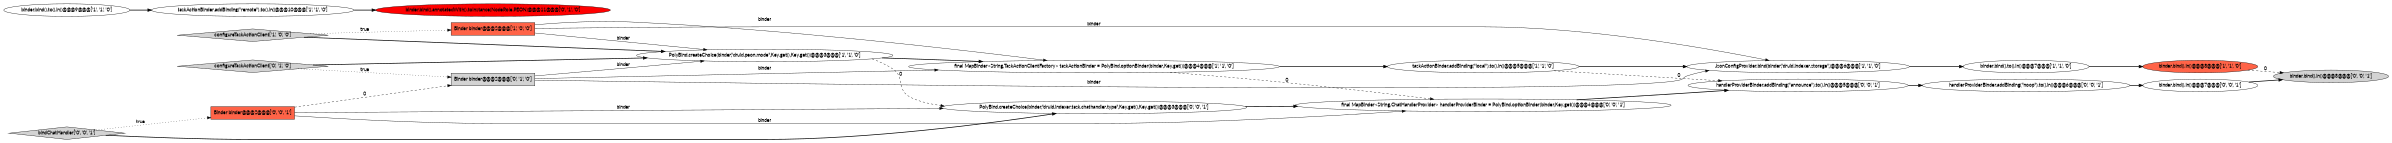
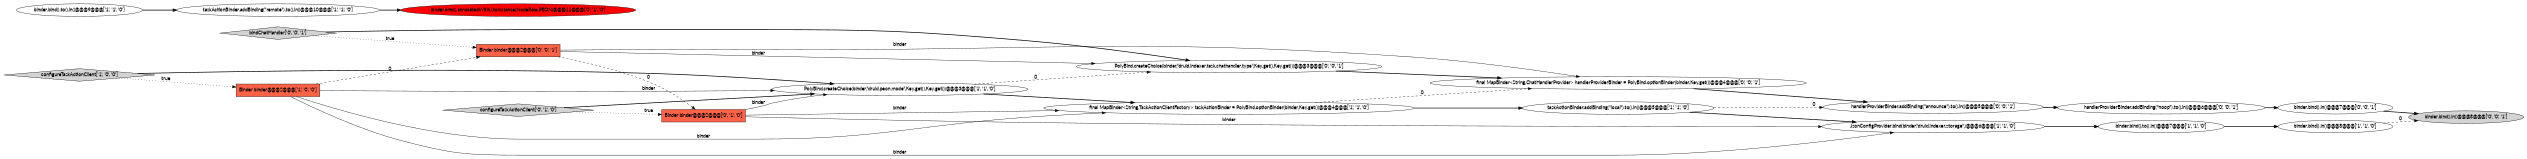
(2200, 67) -> (2335, 127)
none -> (384, 73)
(493, 79) -> (704, 116)
